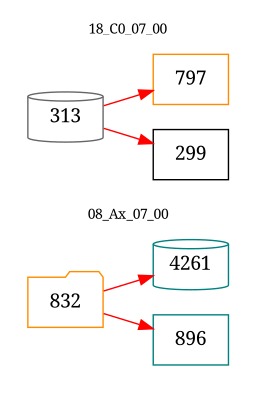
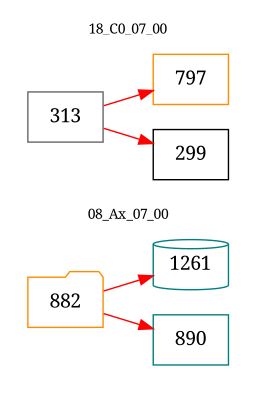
(65, 117) -> (65, 117)
(191, 265) -> (191, 265)
(65, 302) -> (65, 302)
(191, 340) -> (191, 340)
